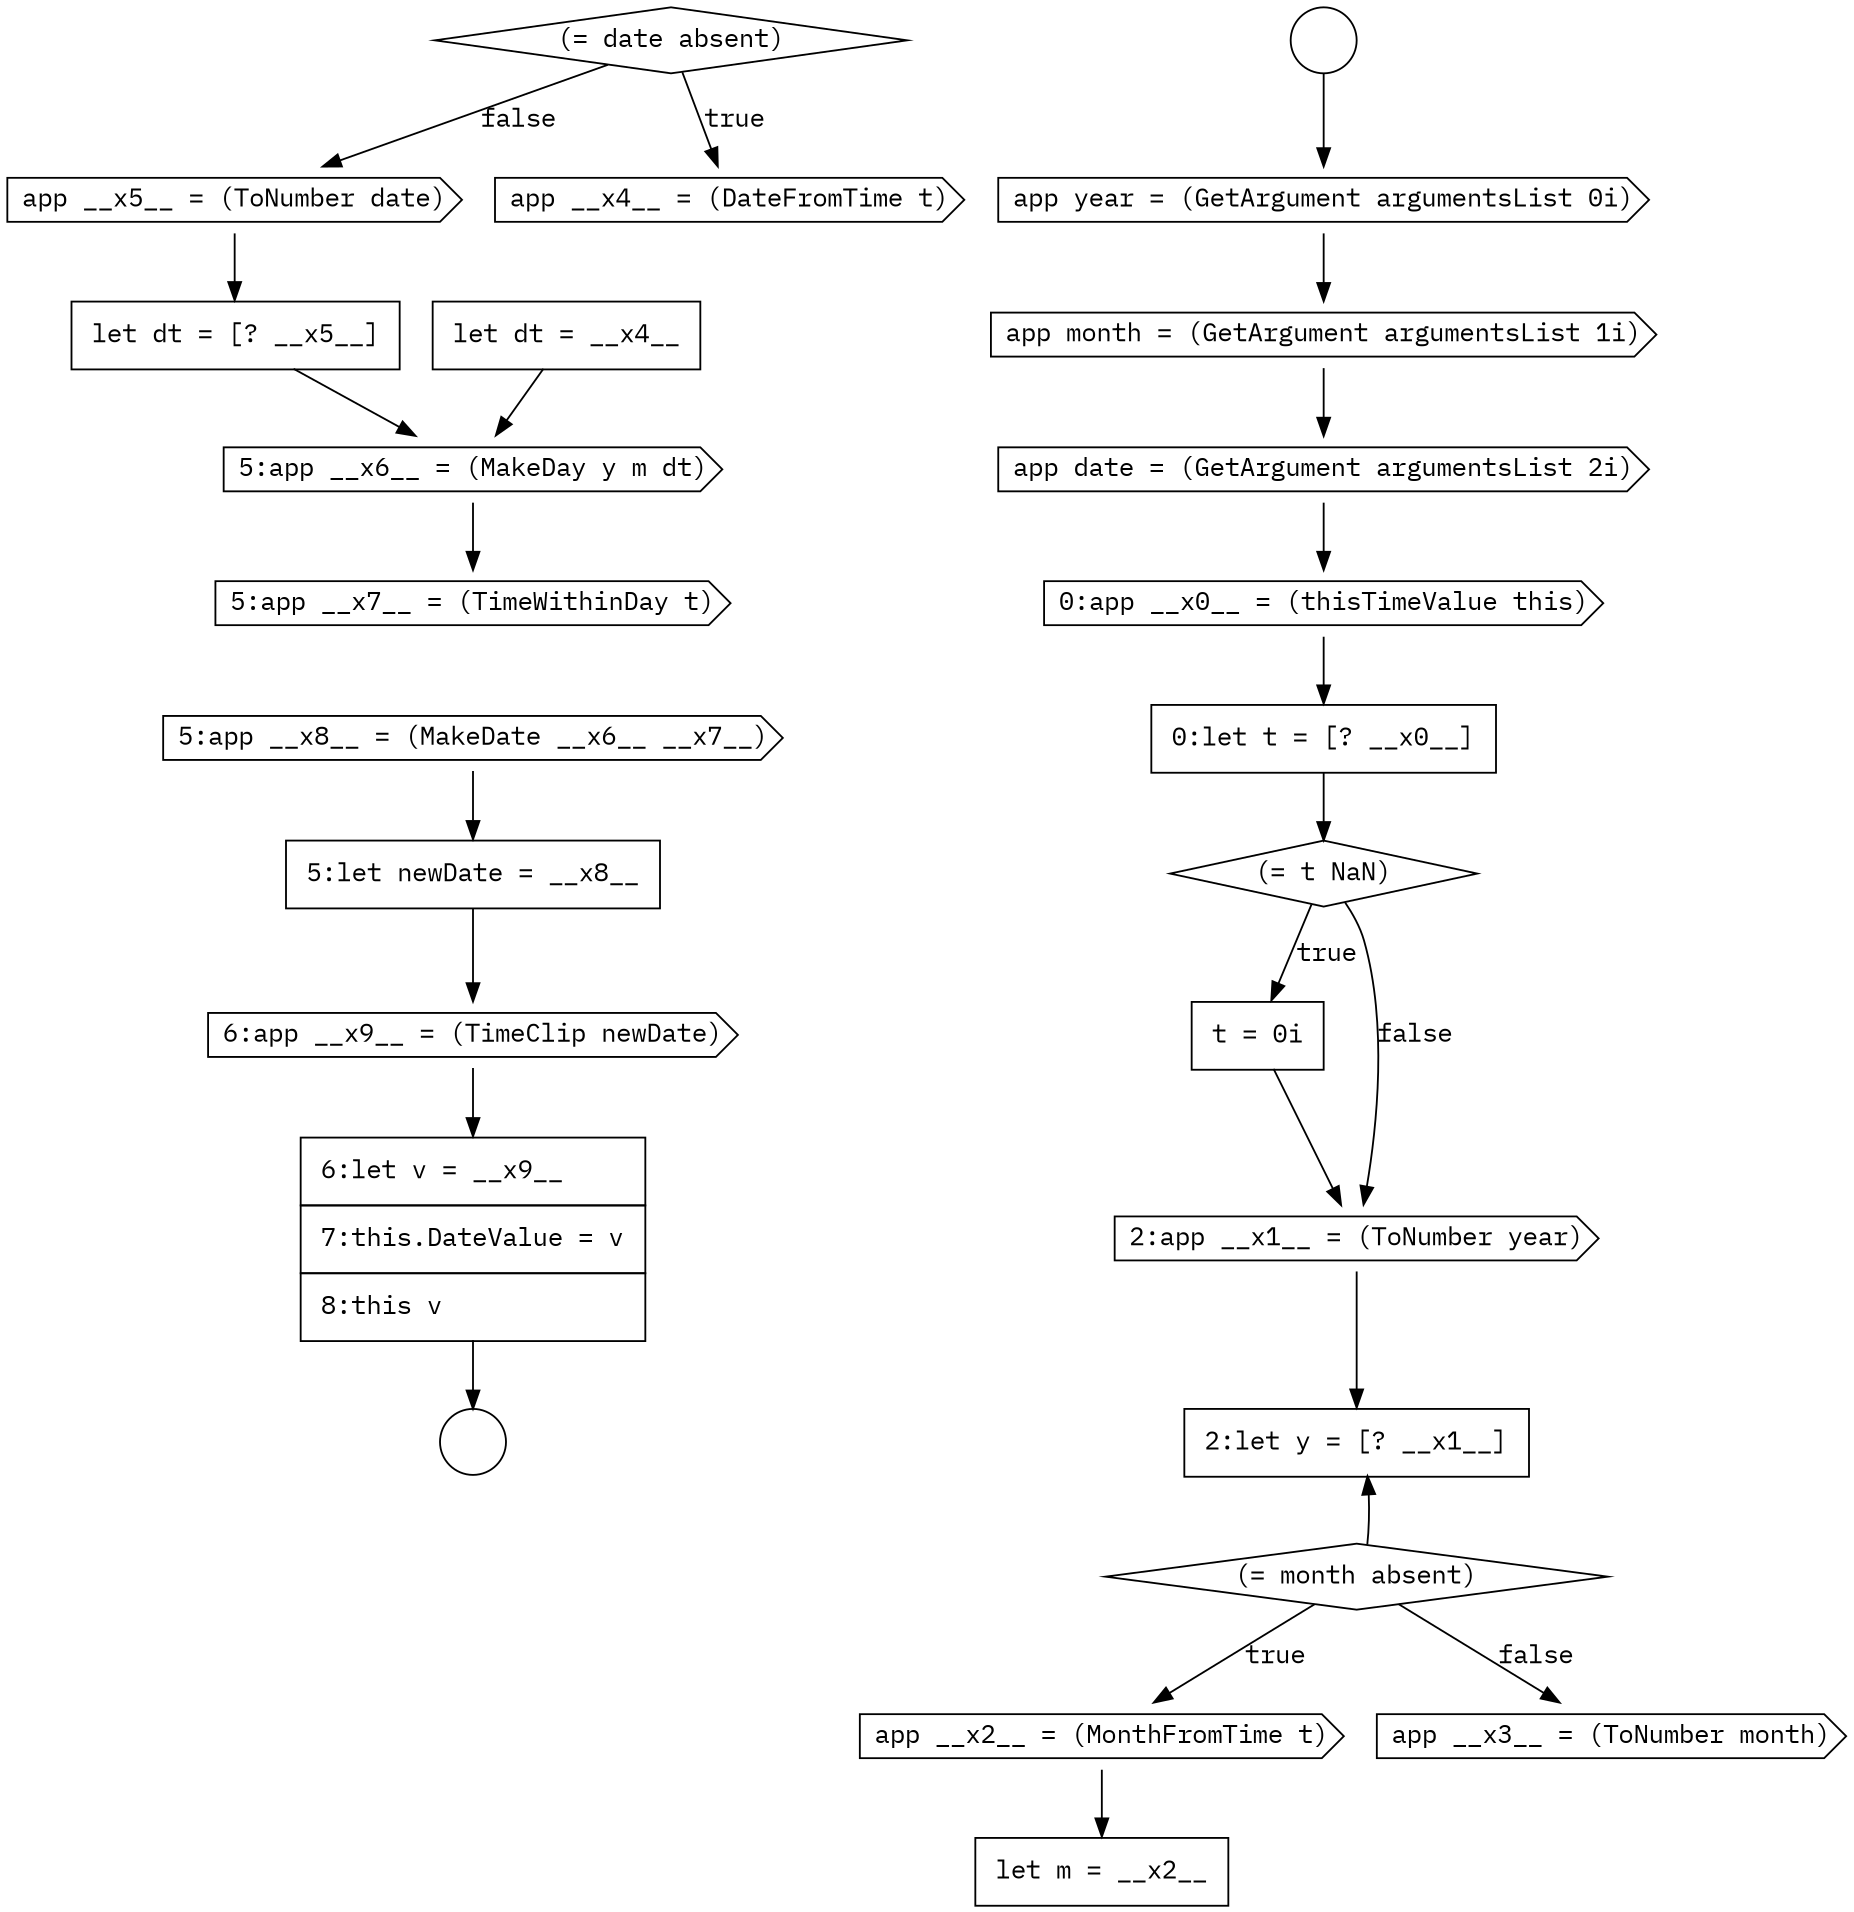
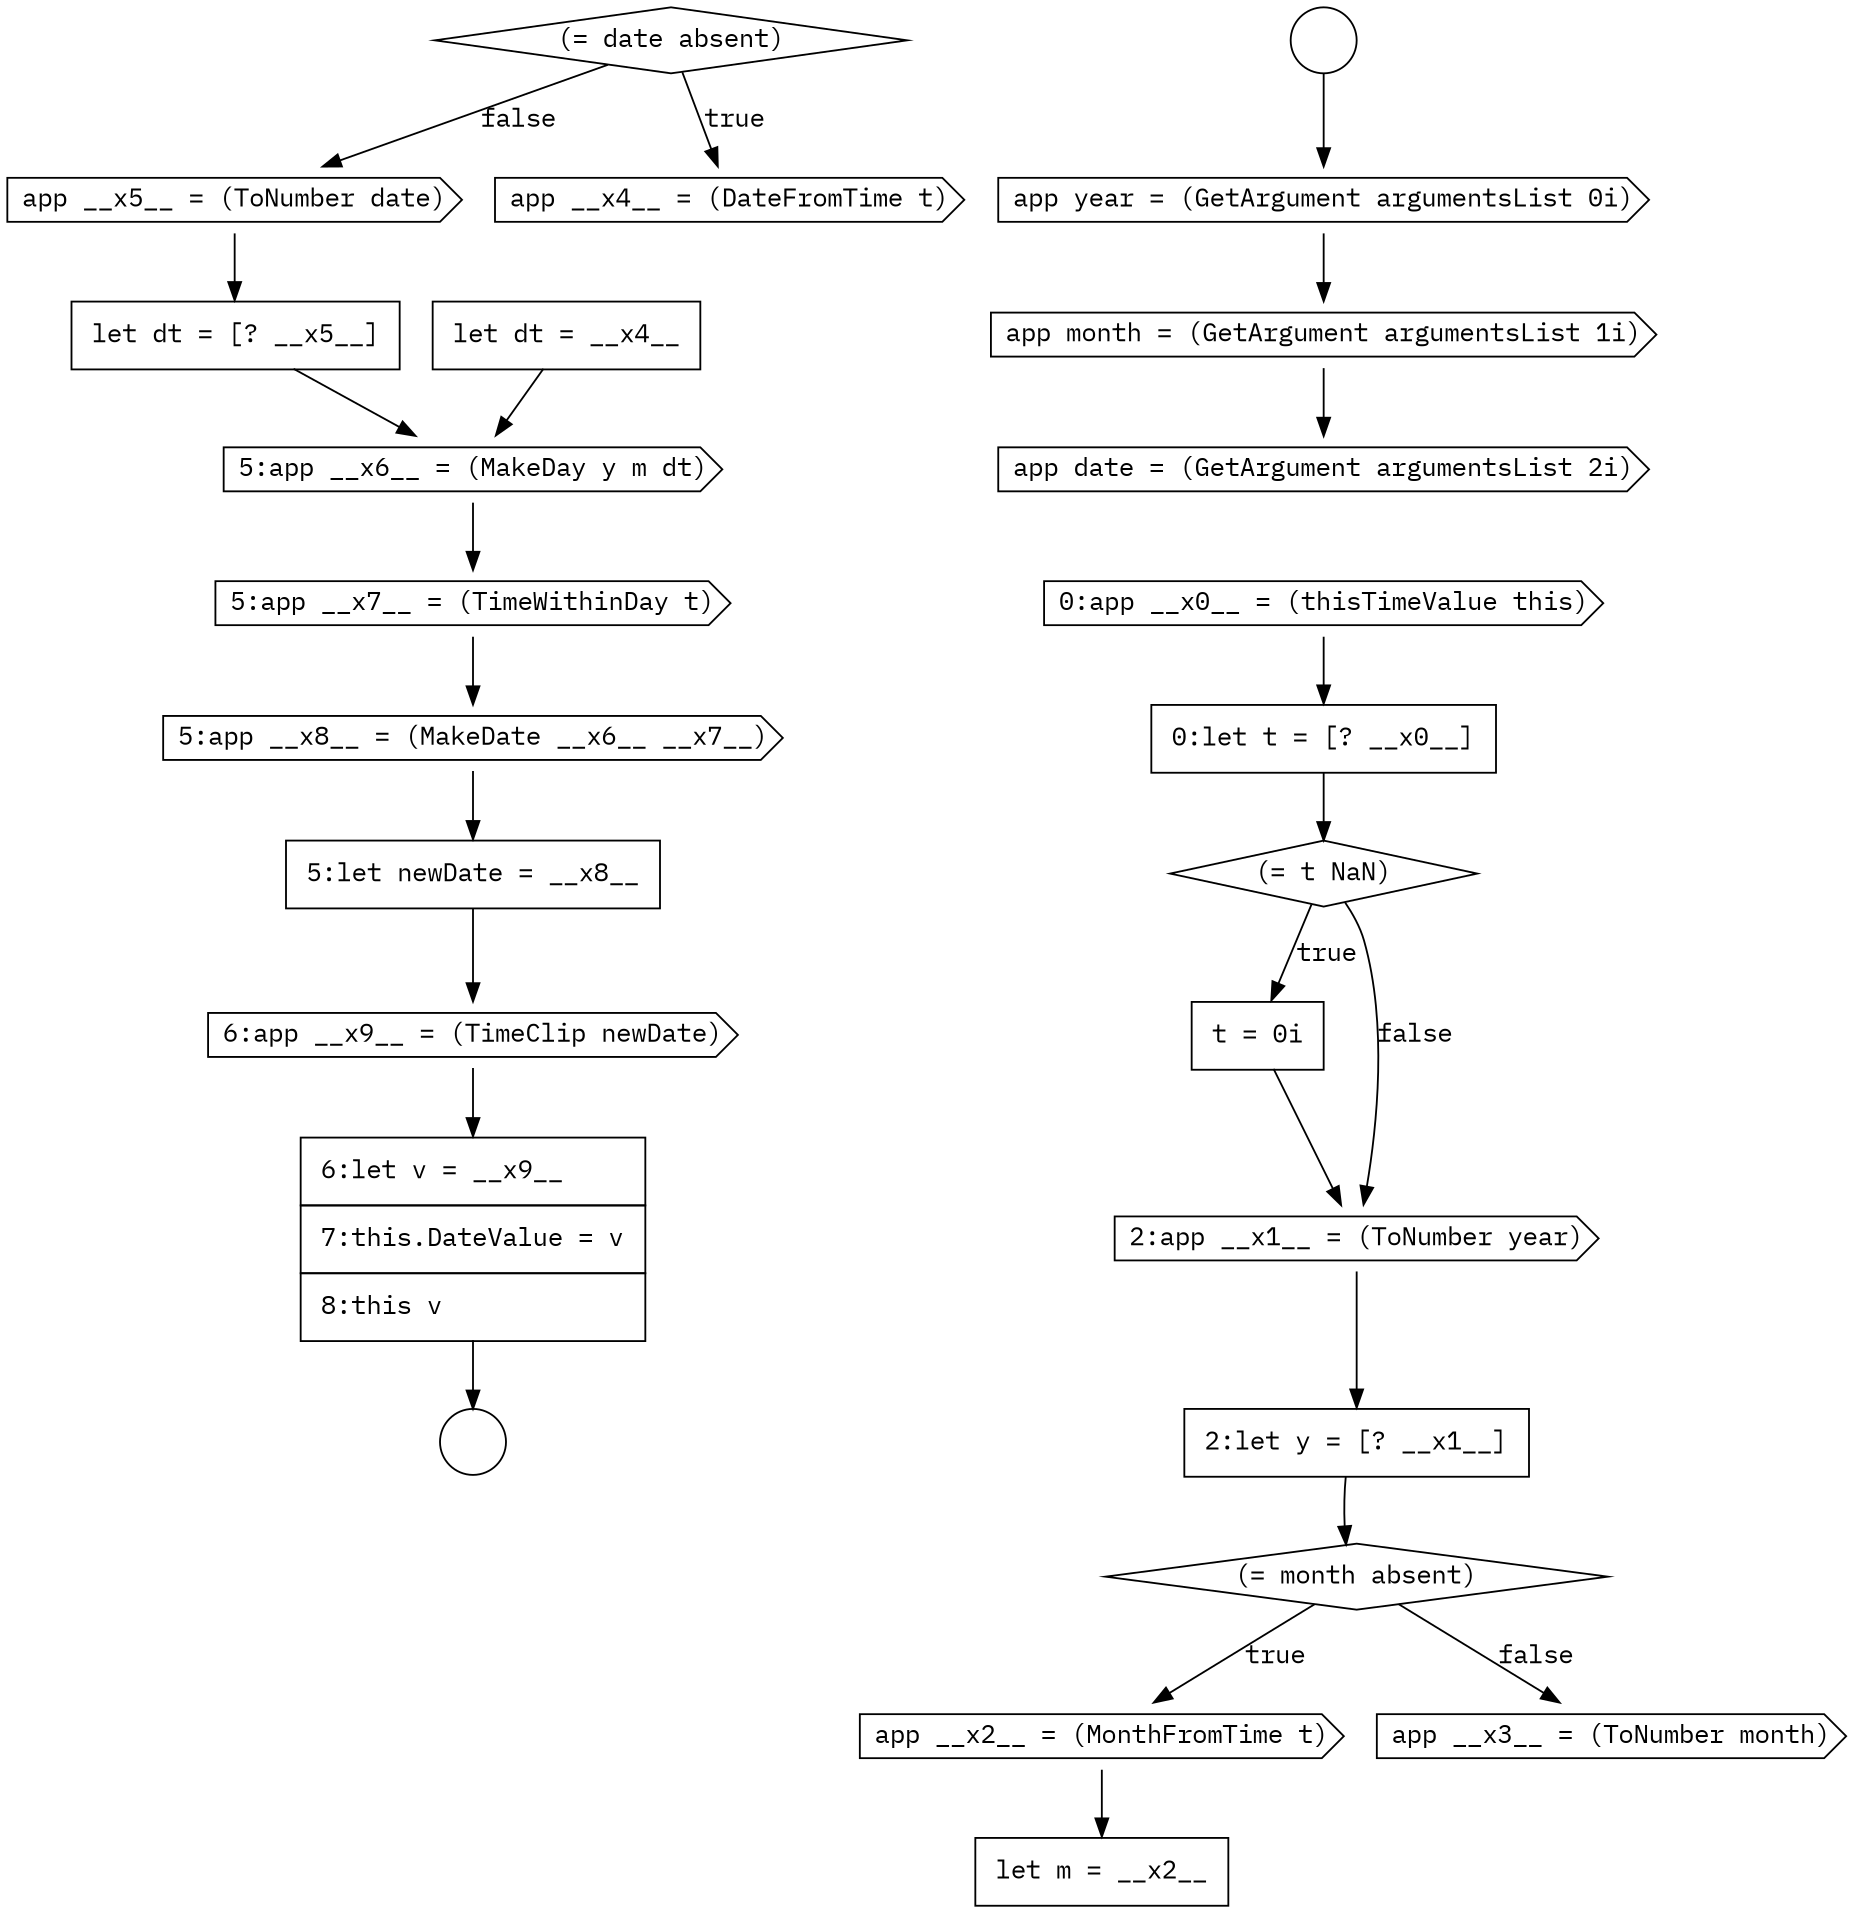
(1324, 527) -> none
none -> (473, 661)
(1369, 1520) -> (1344, 1501)
